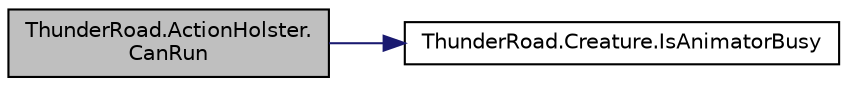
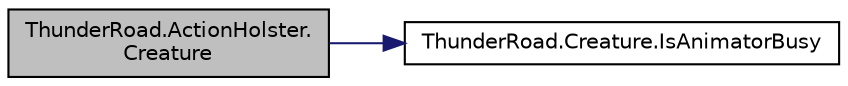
(169, 43) -> (169, 43)
